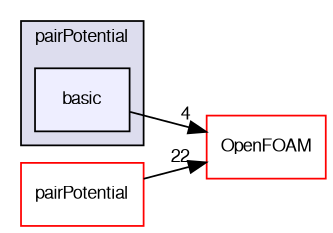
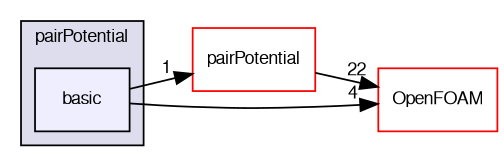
none -> (155, 83)
